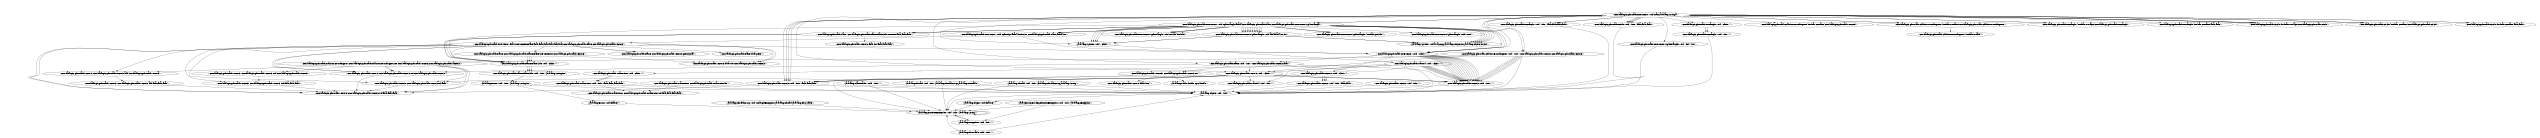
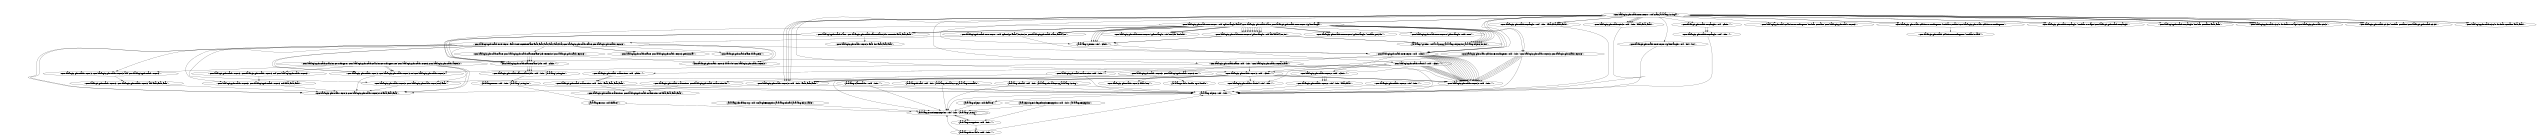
none -> (1081, 74)
none -> (976, 127)
